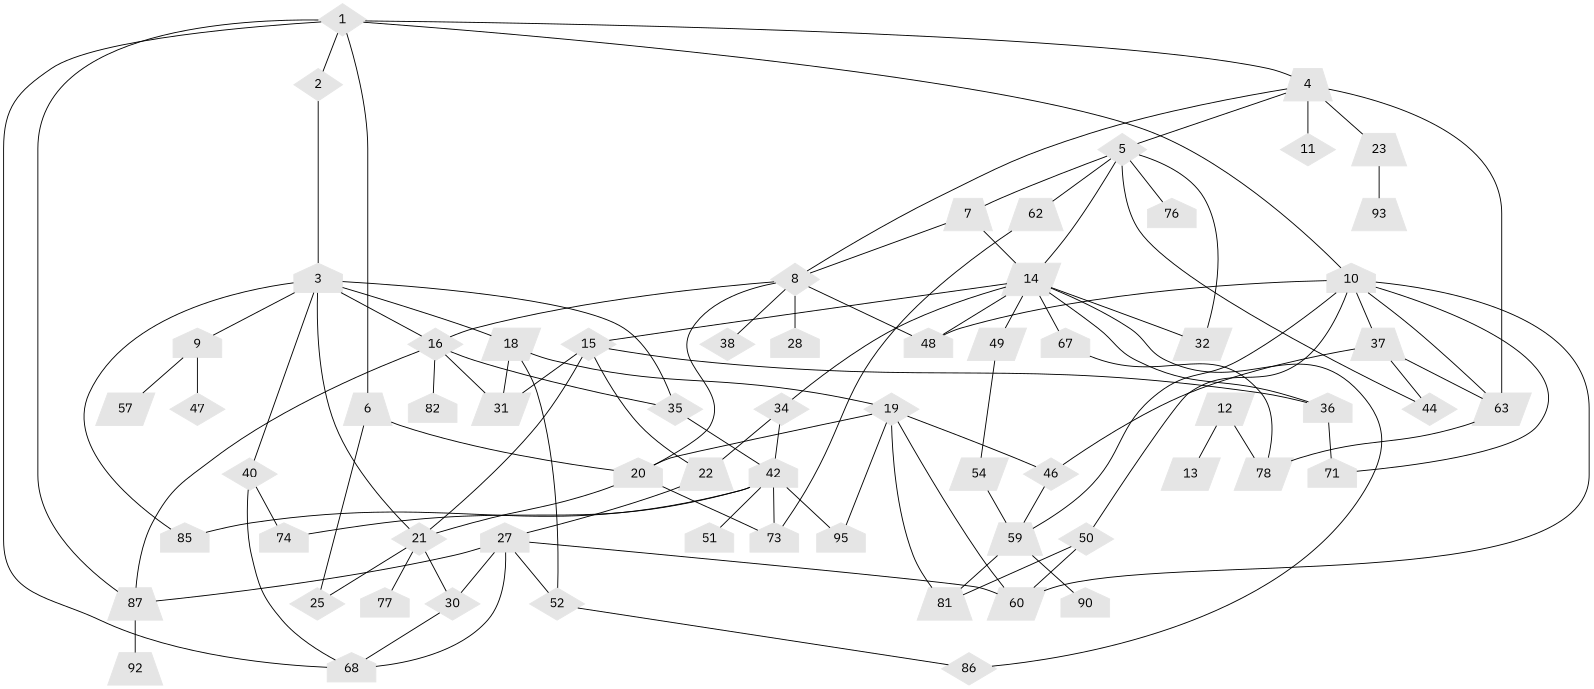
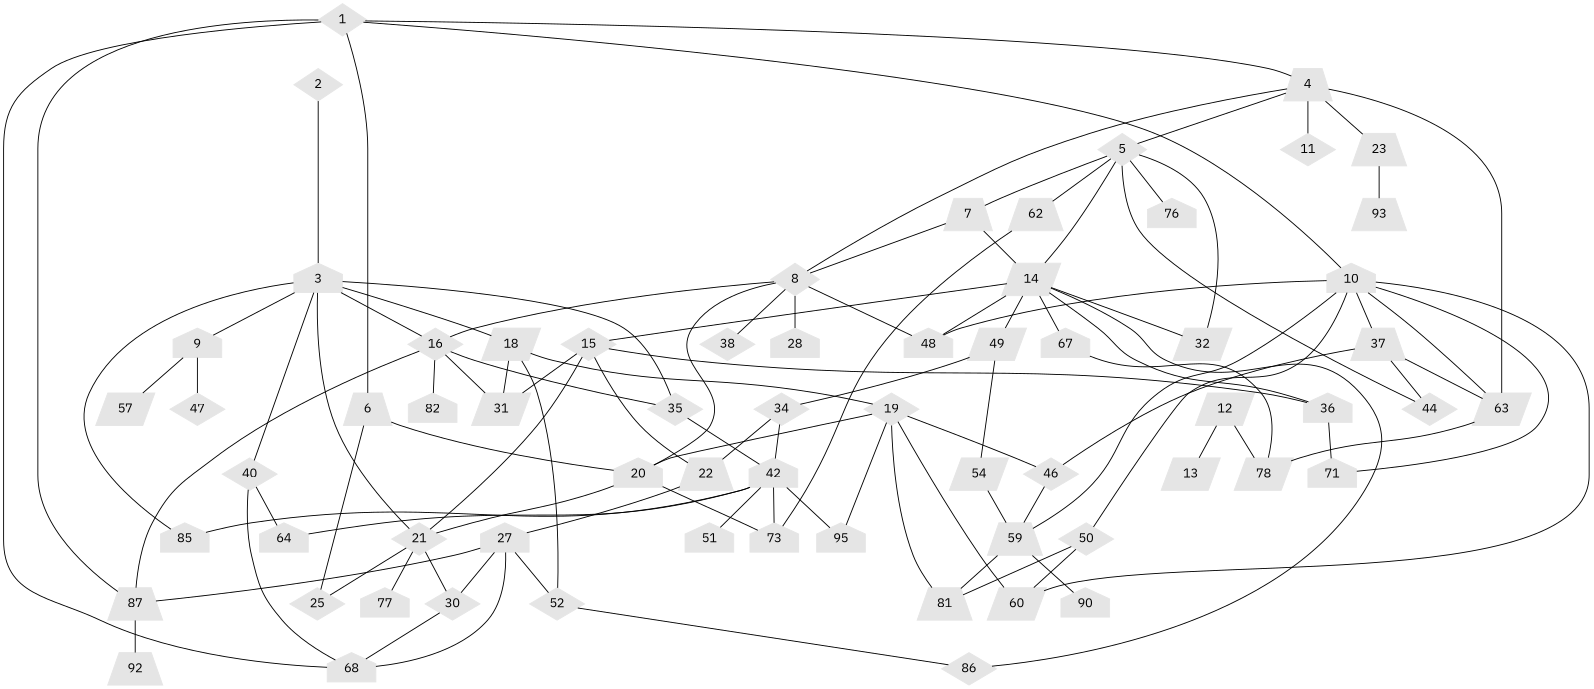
(330, 52) -> none
(882, 336) -> (886, 383)
(284, 539) -> (284, 539)
(764, 564) -> none
